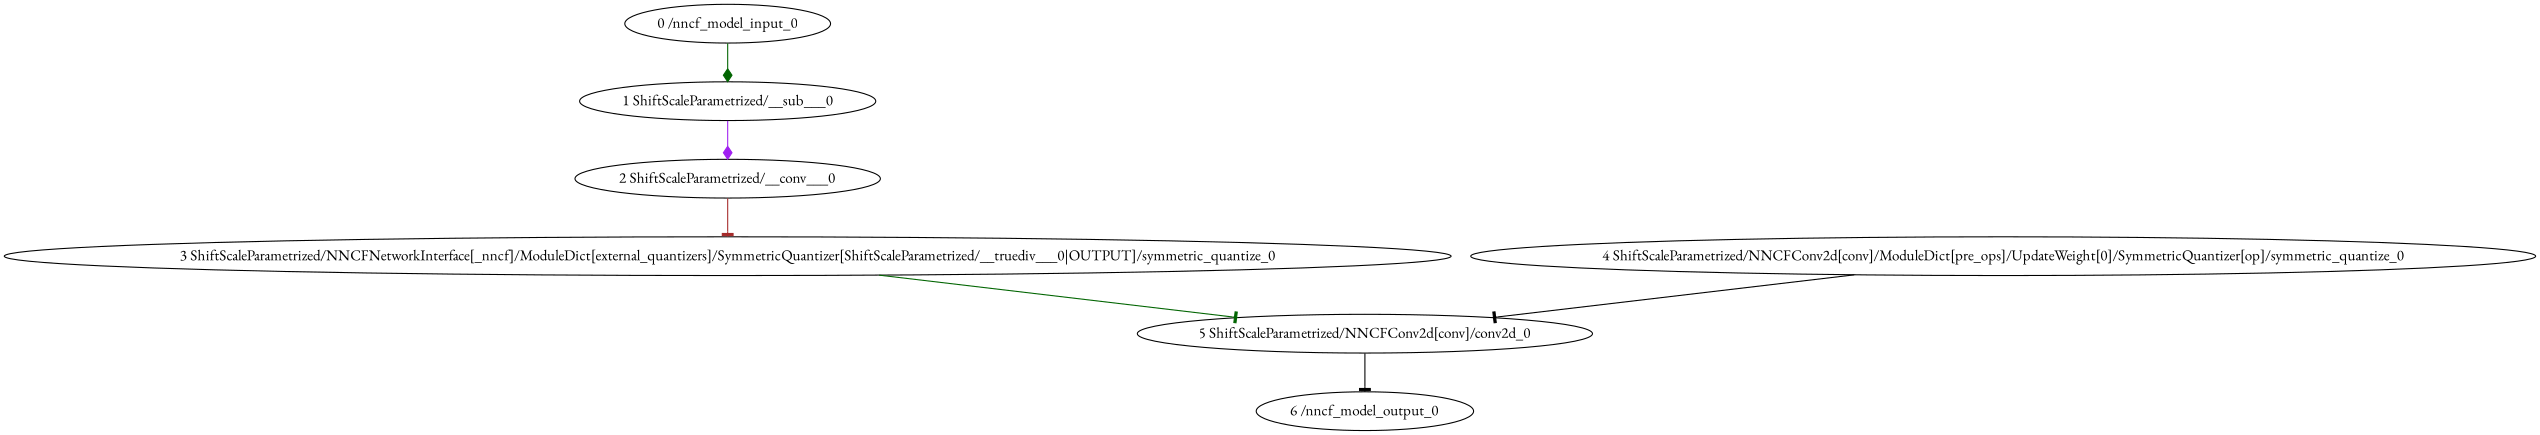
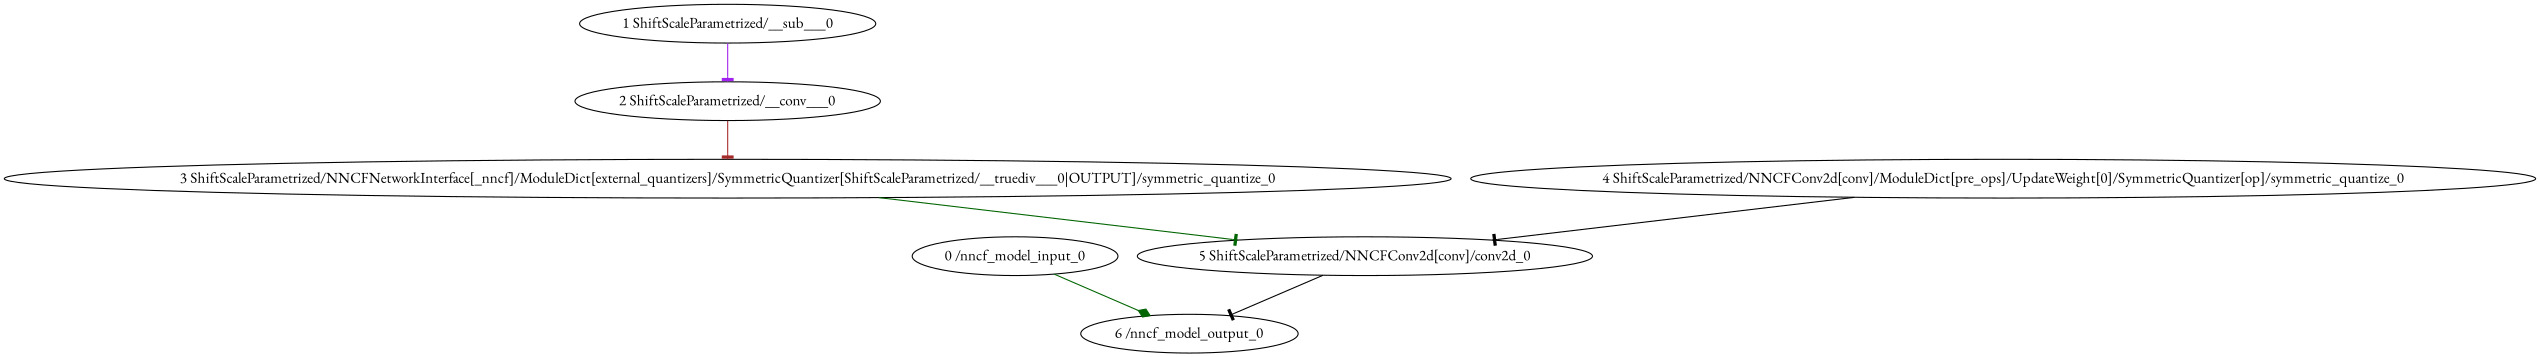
(728, 56) -> (1096, 292)
(728, 134) -> (728, 60)
